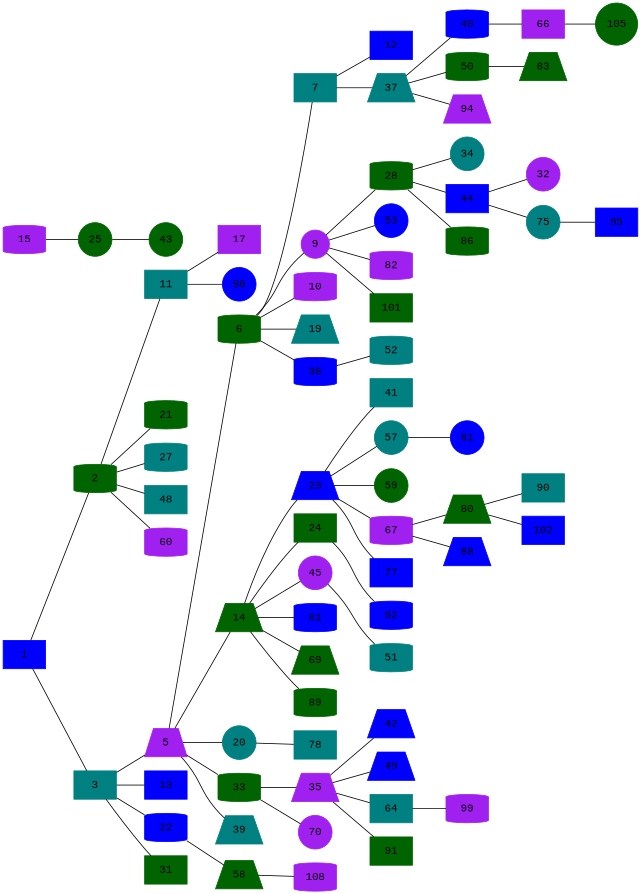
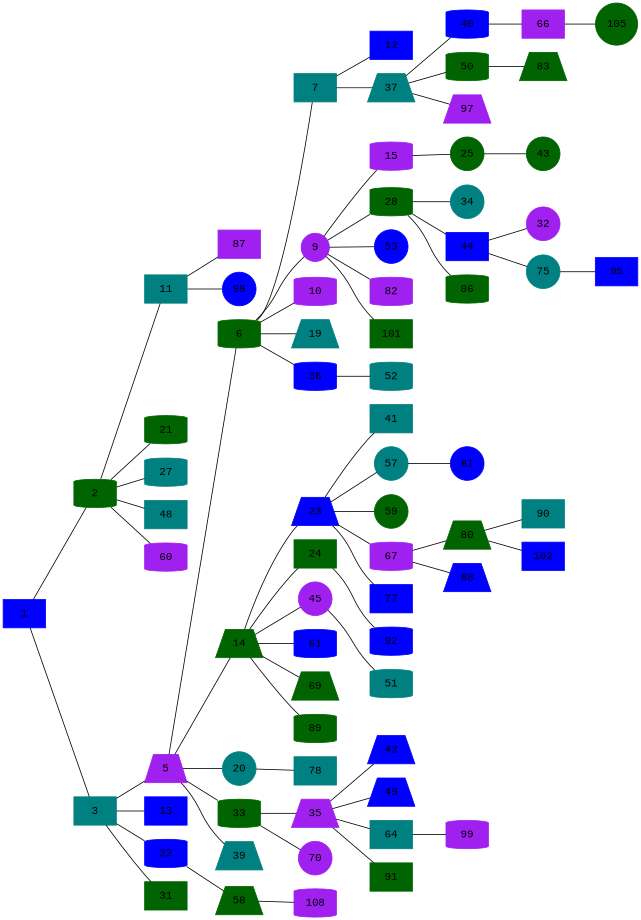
(467, 109) -> (467, 109)
none -> (350, 202)
(239, 239) -> (239, 244)
